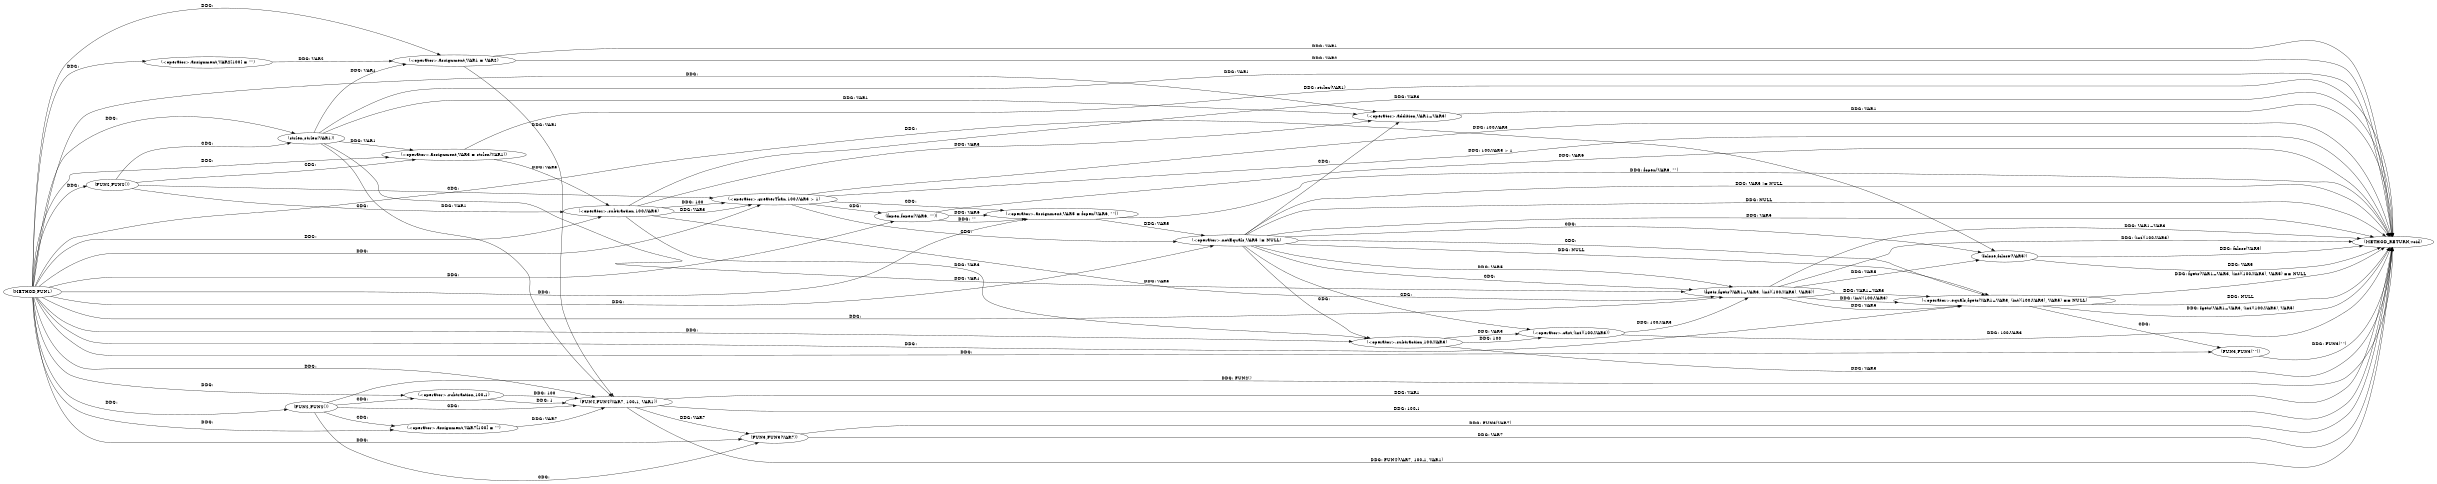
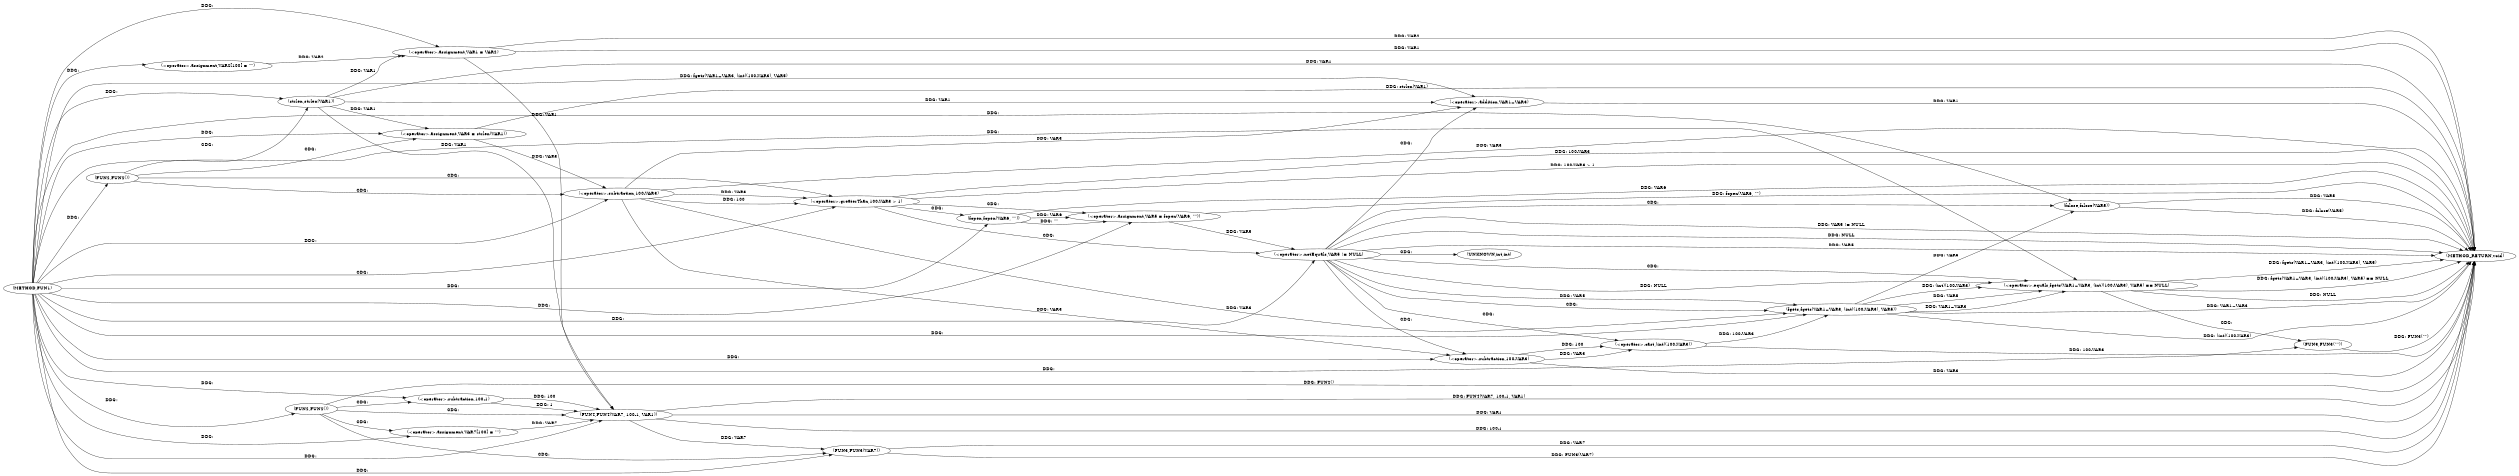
(693, 74) -> (734, 76)
(363, 251) -> (363, 273)
none -> (1489, 255)
(921, 279) -> none
